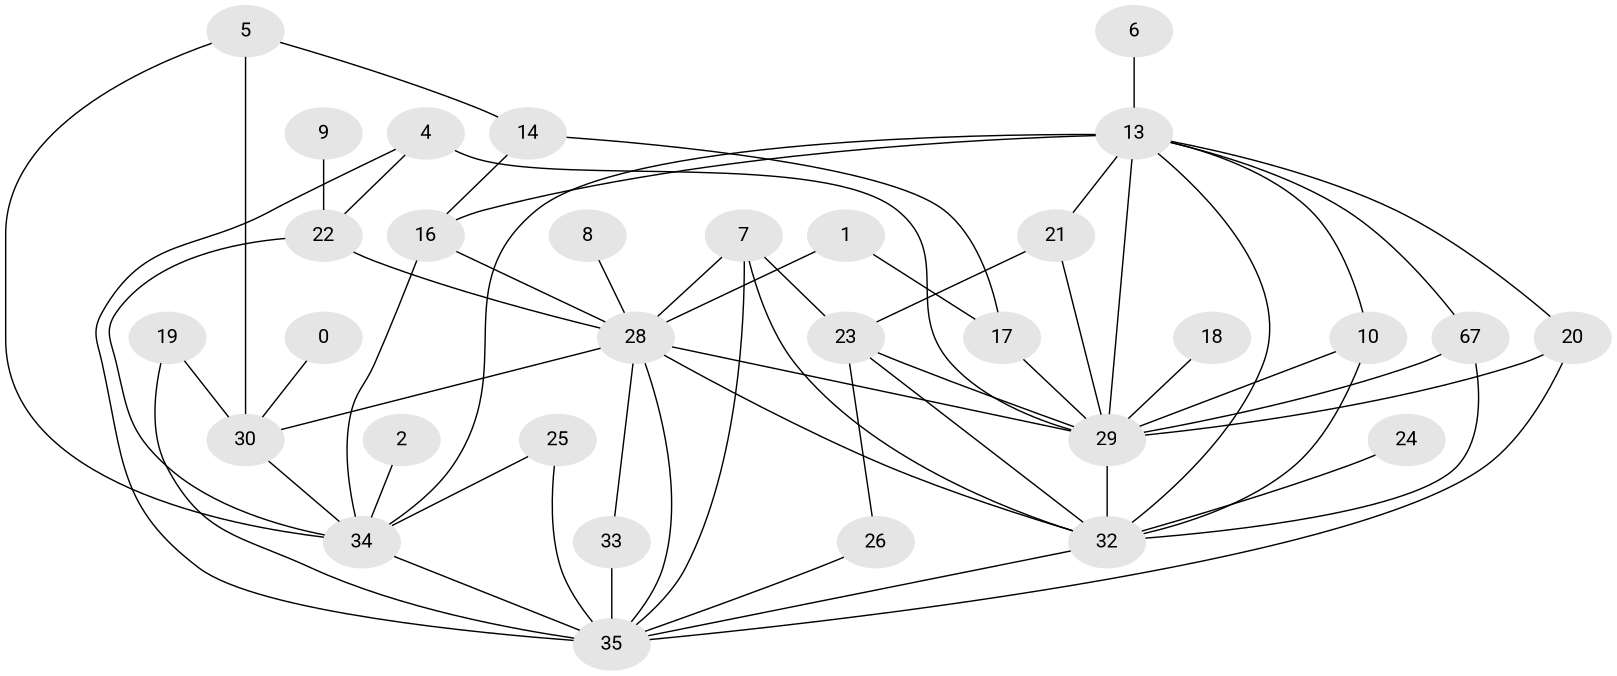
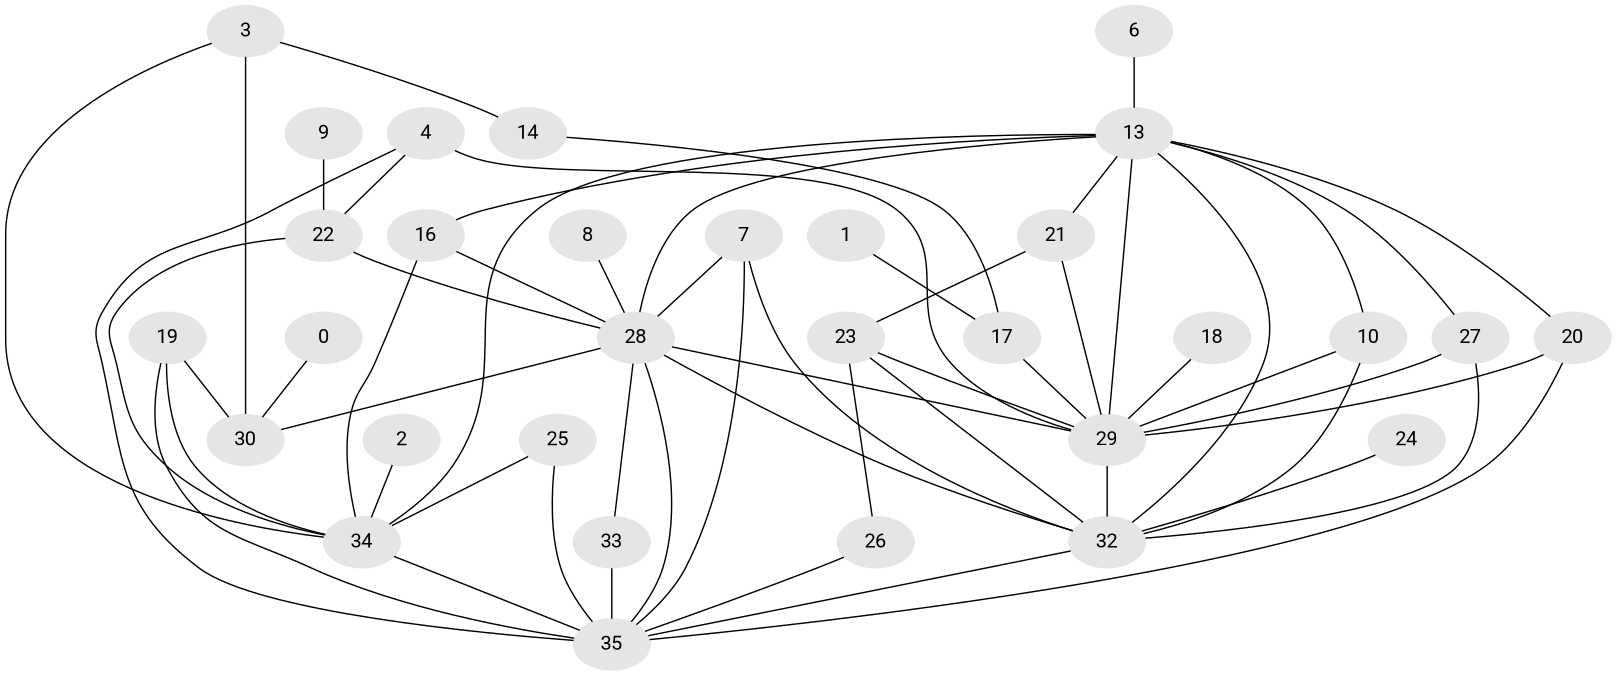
(246, 31) -> (246, 31)
(477, 184) -> none
(795, 287) -> none
(734, 290) -> (846, 163)
(1471, 338) -> (1471, 338)
(304, 491) -> (209, 481)
